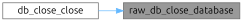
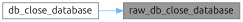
(51, 11) -> (51, 11)
